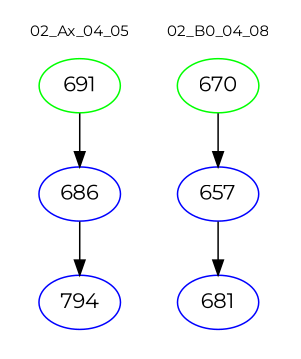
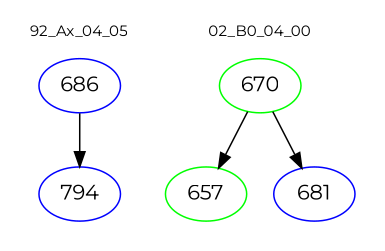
(80, 32) -> (80, 32)
(219, 32) -> (260, 32)
(80, 86) -> none
(218, 194) -> (206, 194)
(218, 241) -> (284, 133)
